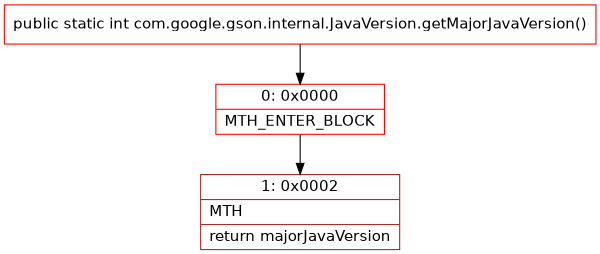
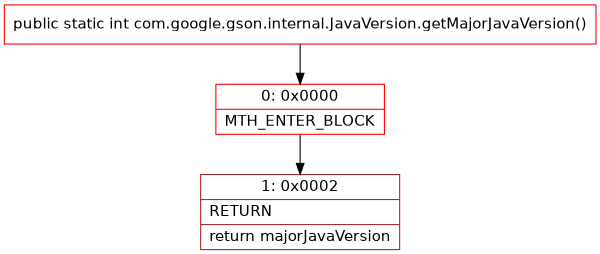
(226, 212) -> (241, 212)
